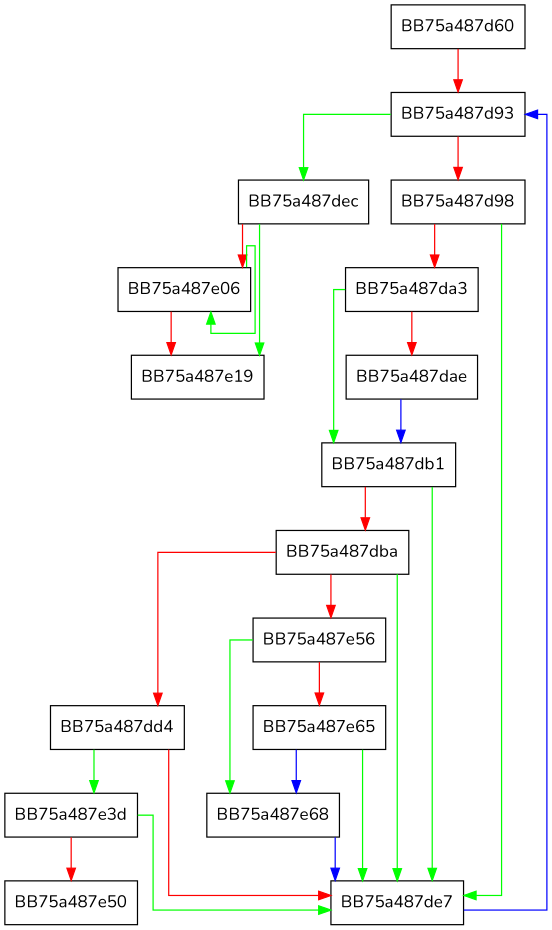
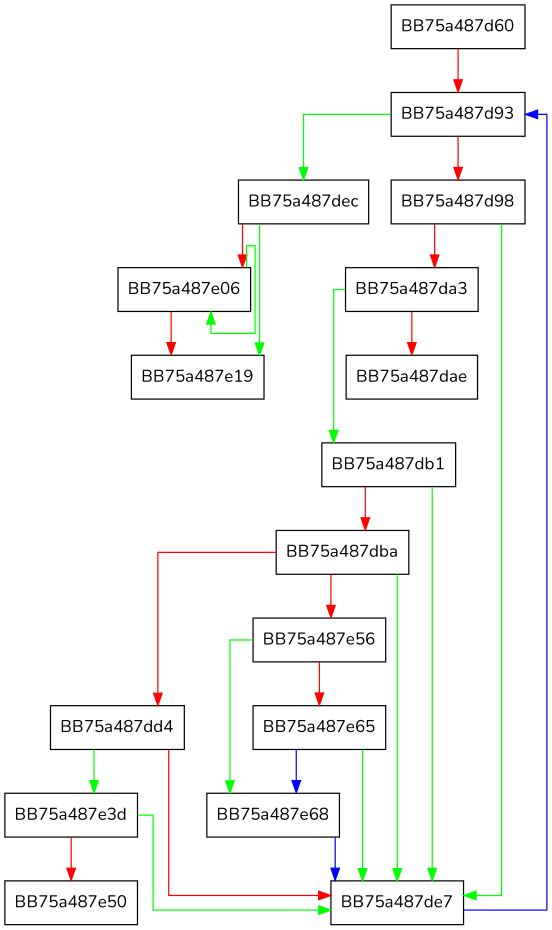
(401, 415) -> none
